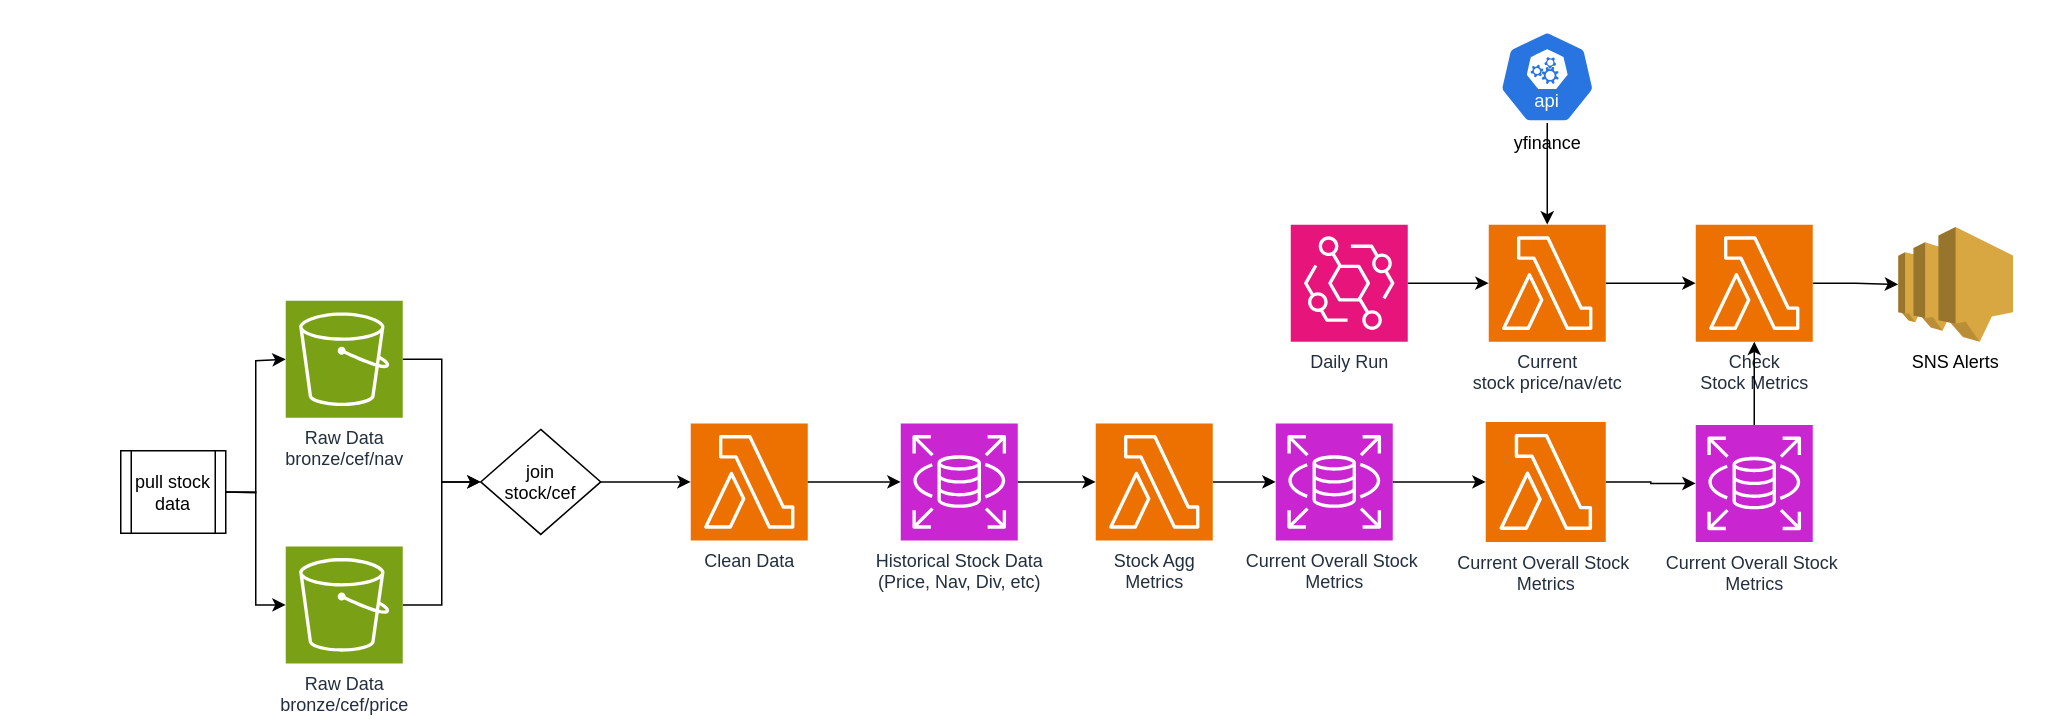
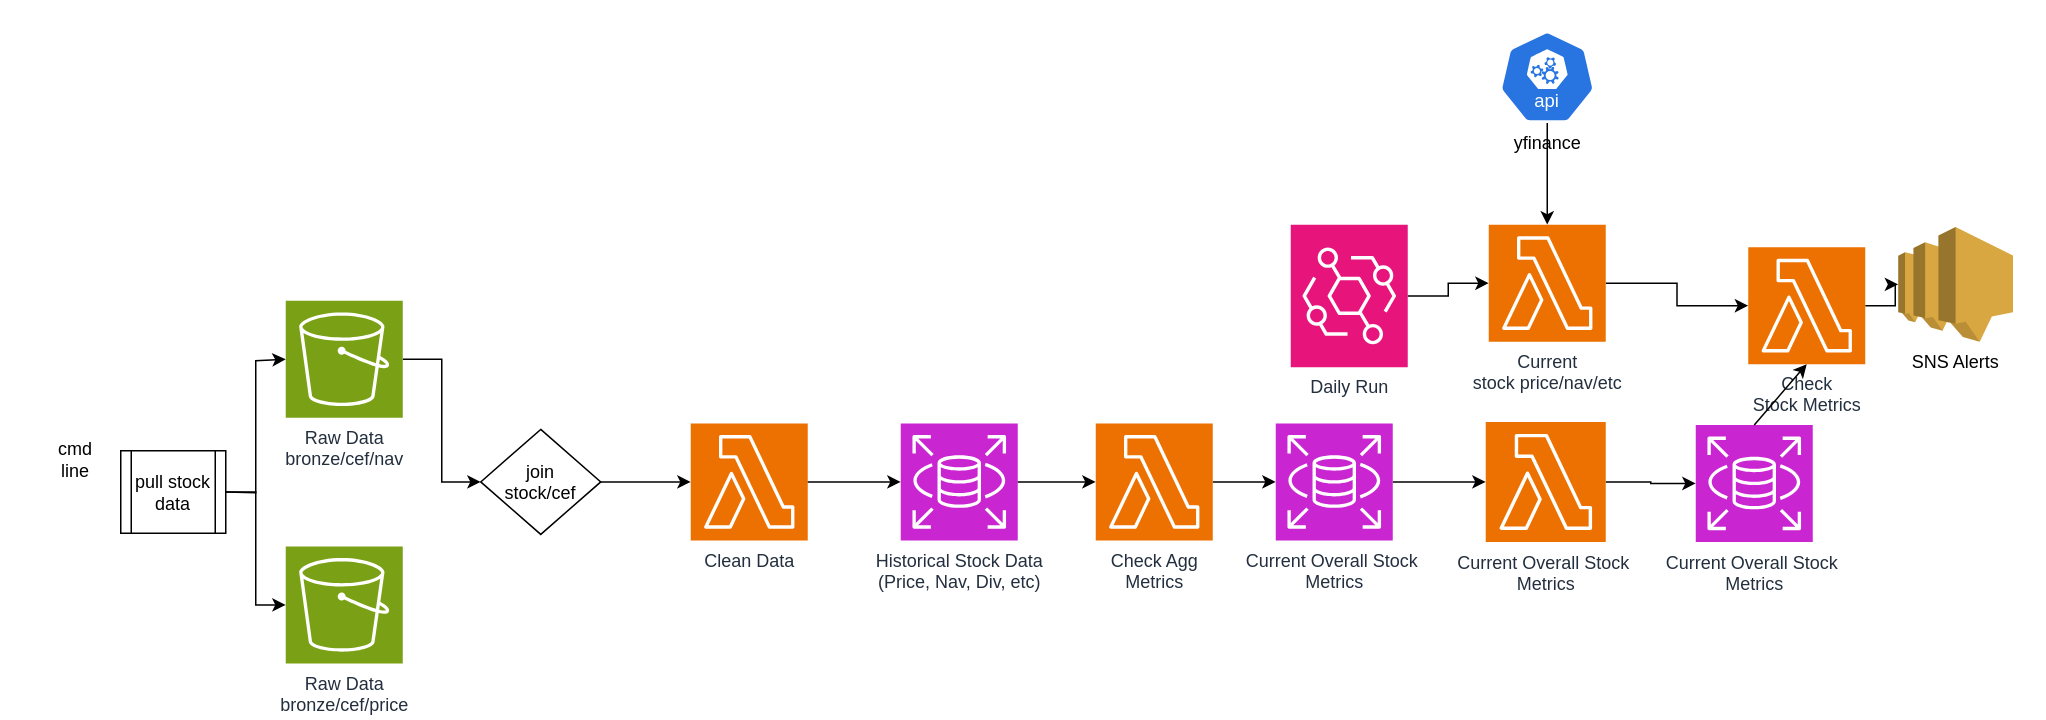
(1349, 283) -> (1349, 296)
(1754, 283) -> (1807, 306)
none -> (76, 460)
(442, 564) -> none
(1155, 573) -> (1155, 573)
